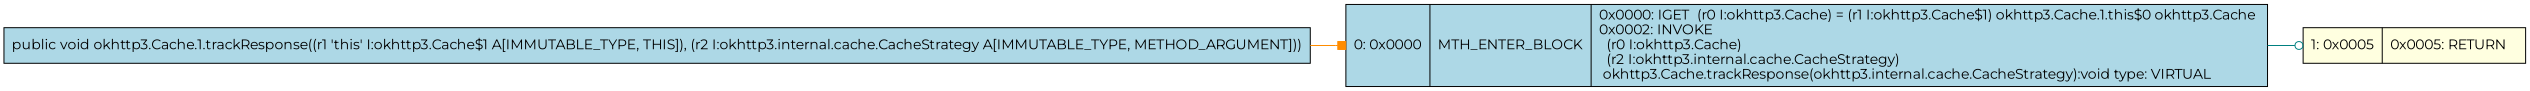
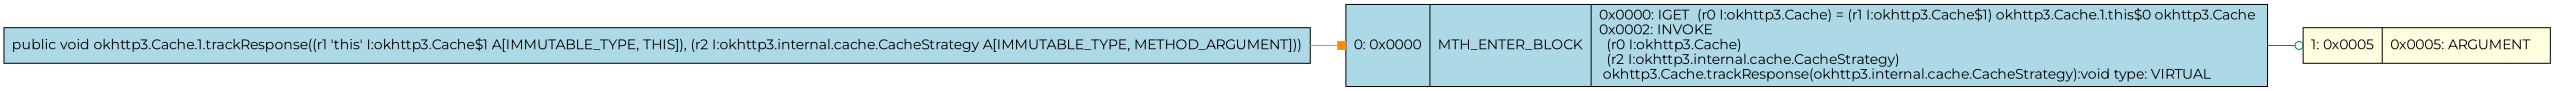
(2454, 45) -> (2466, 45)
